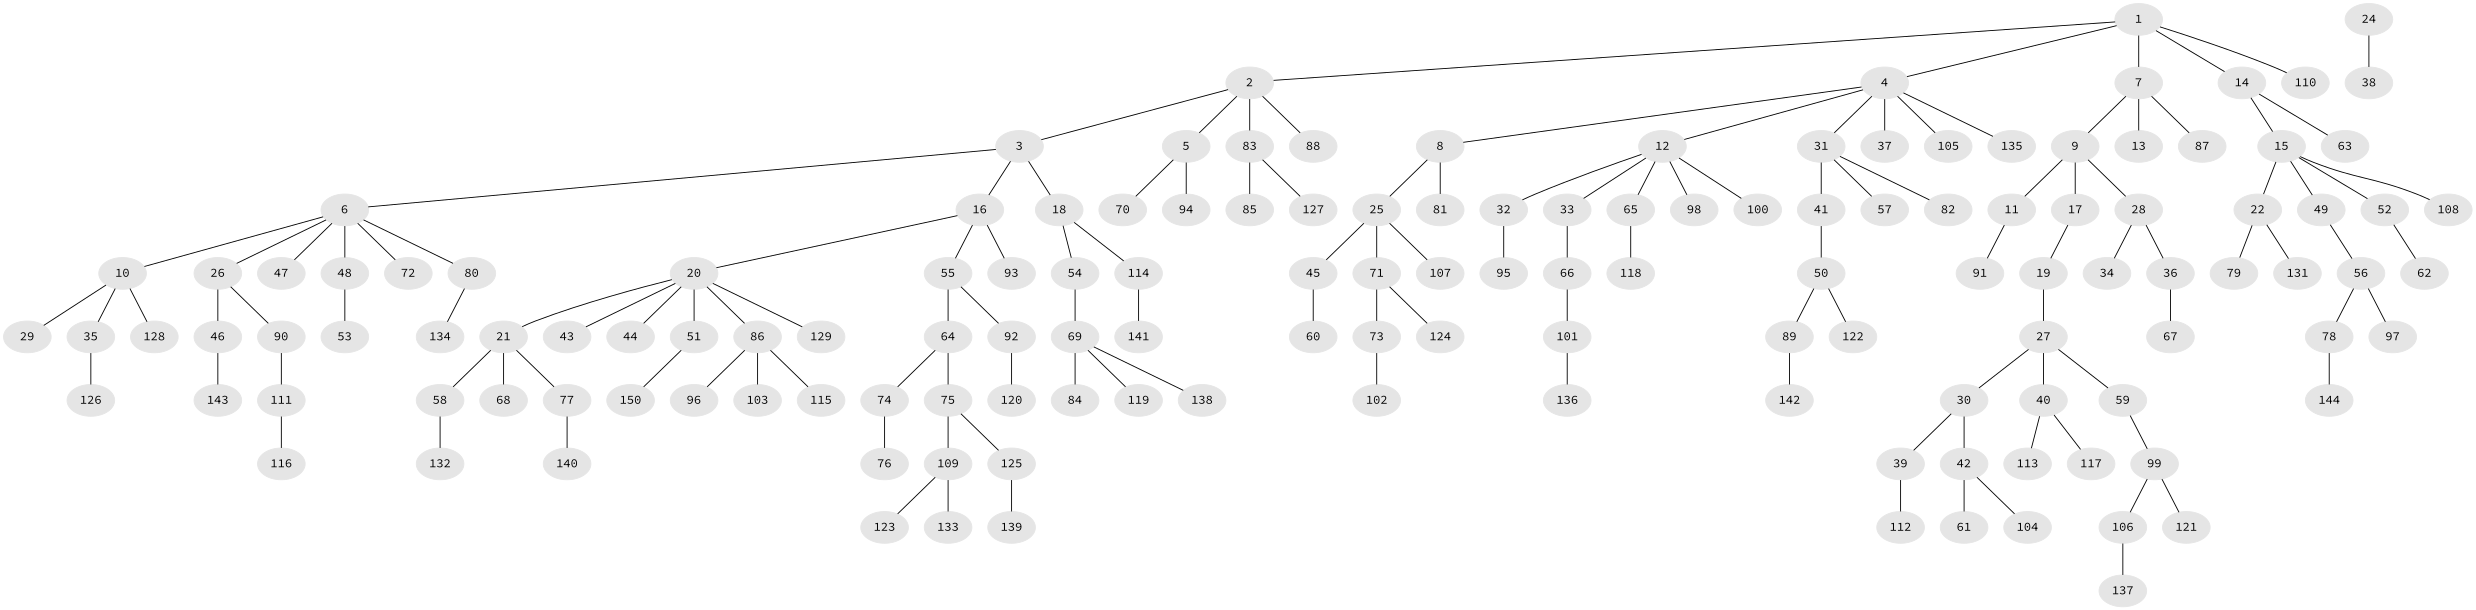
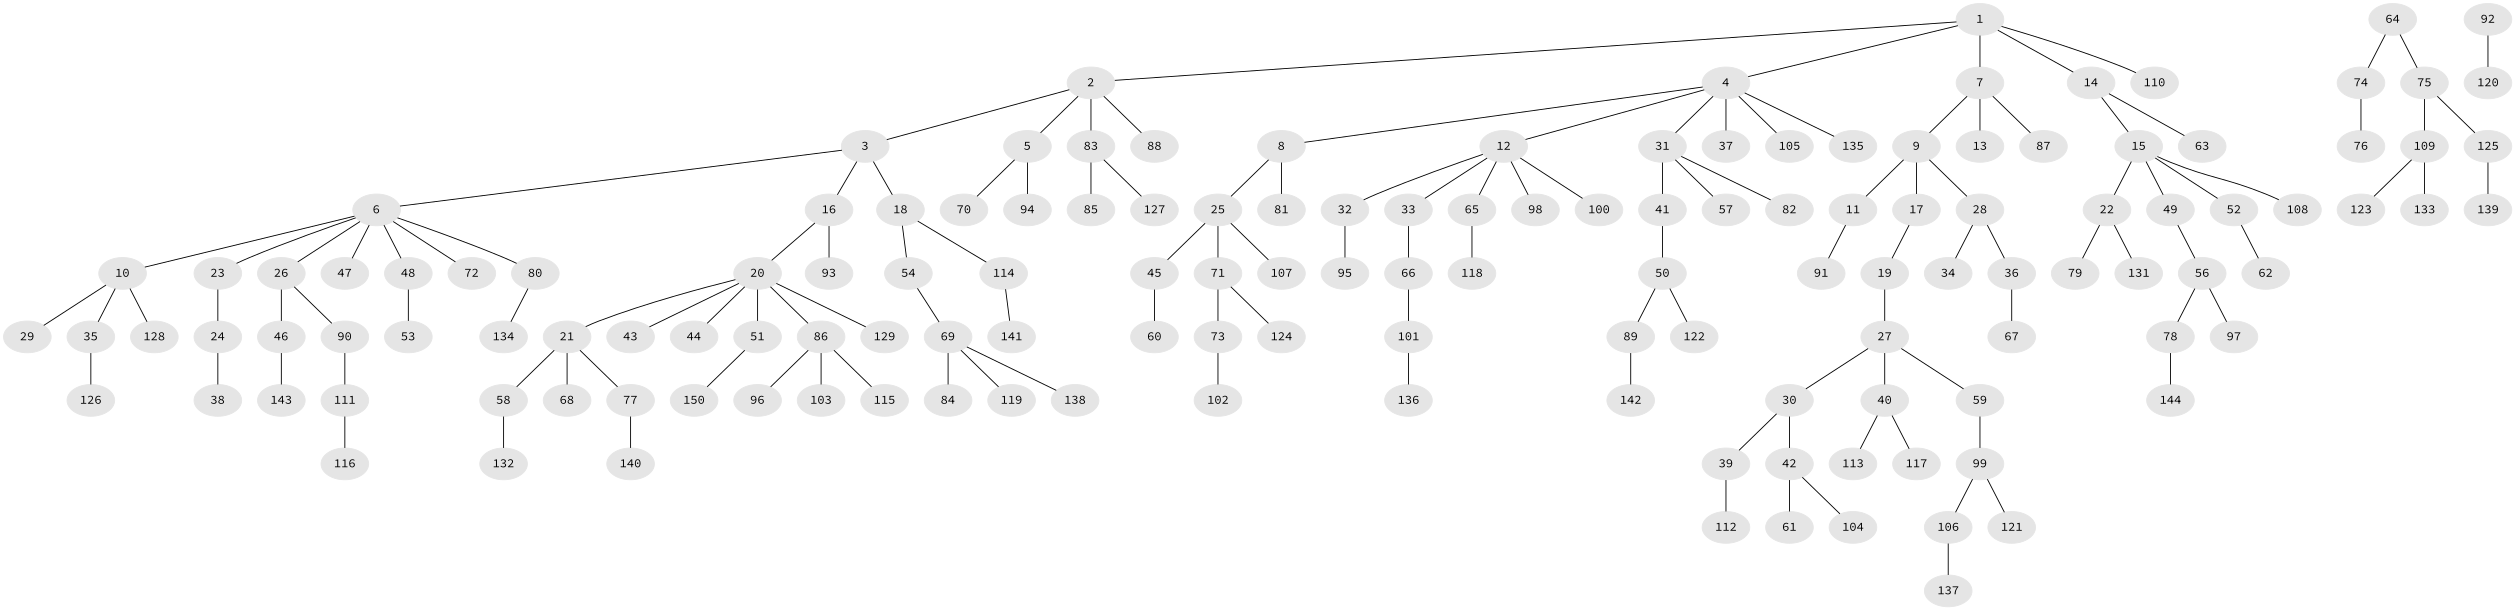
none -> (218, 273)
(948, 273) -> none
